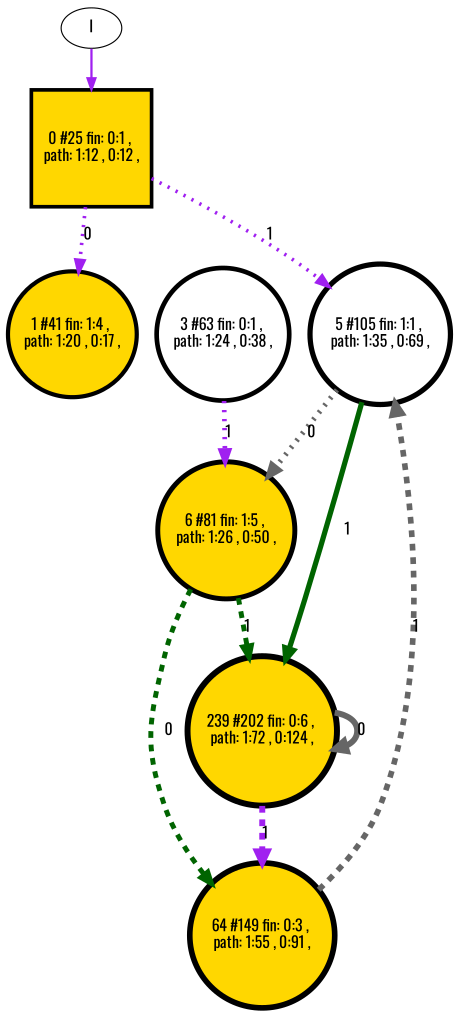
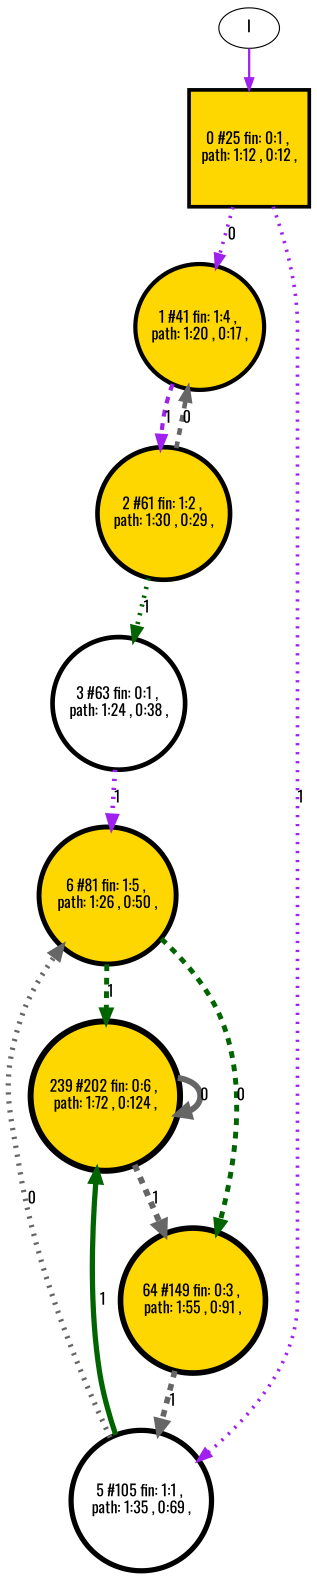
none -> (164, 513)
(262, 829) -> (147, 1194)
